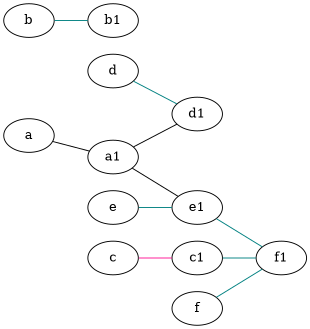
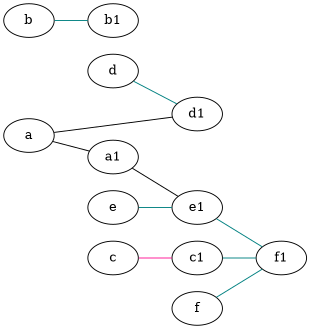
(155, 136) -> (113, 125)
